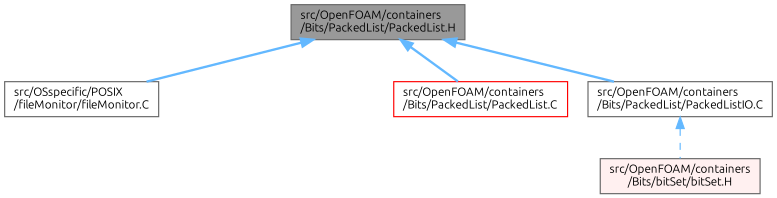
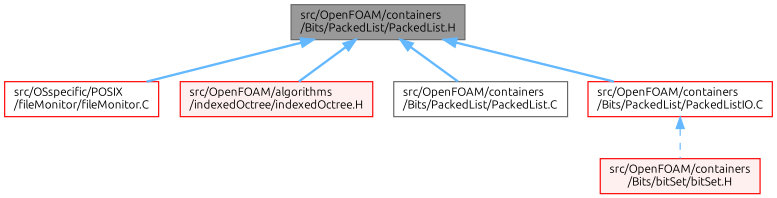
(82, 99) -> (82, 99)
none -> (276, 99)
(481, 99) -> (481, 99)
(680, 99) -> (680, 99)
(680, 176) -> (680, 176)
